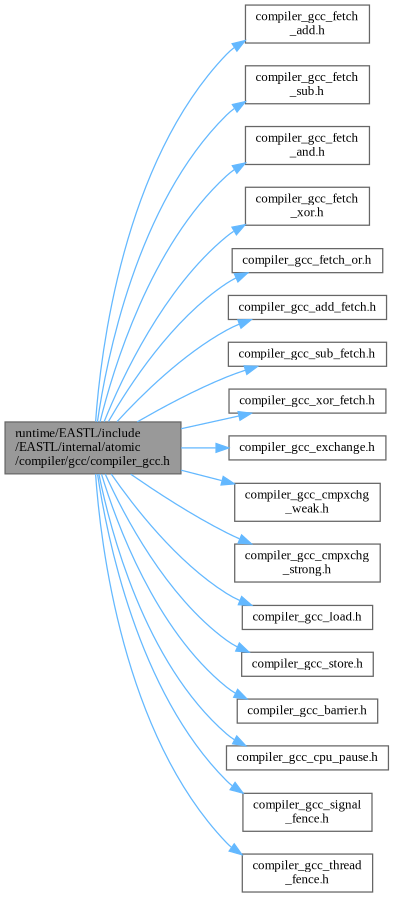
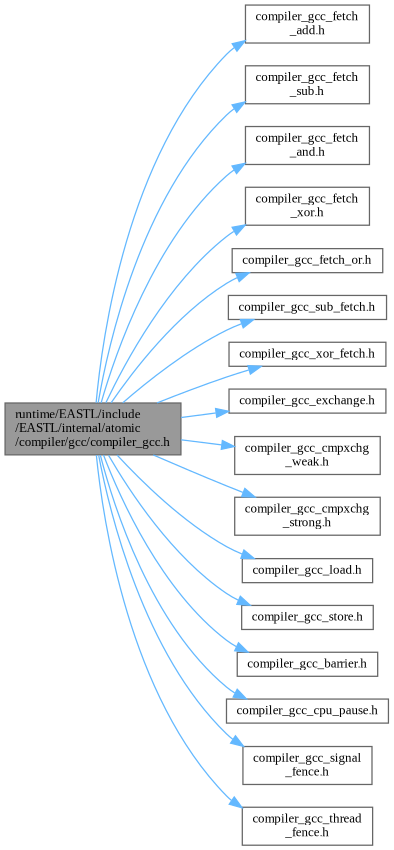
(307, 307) -> none
